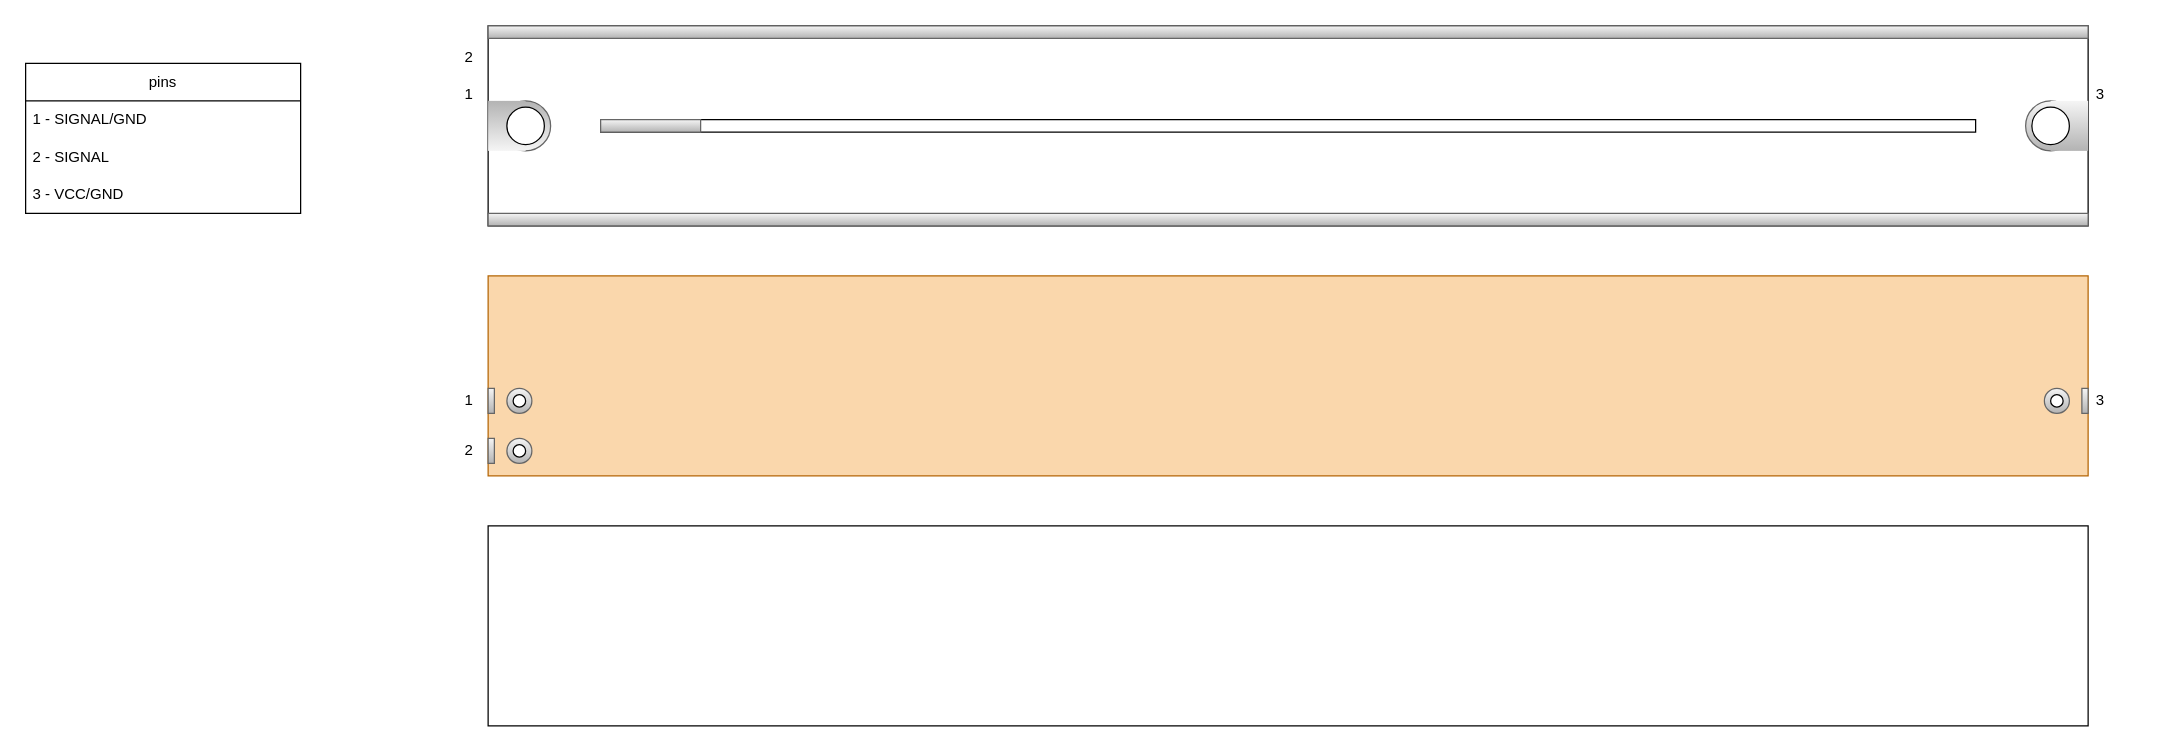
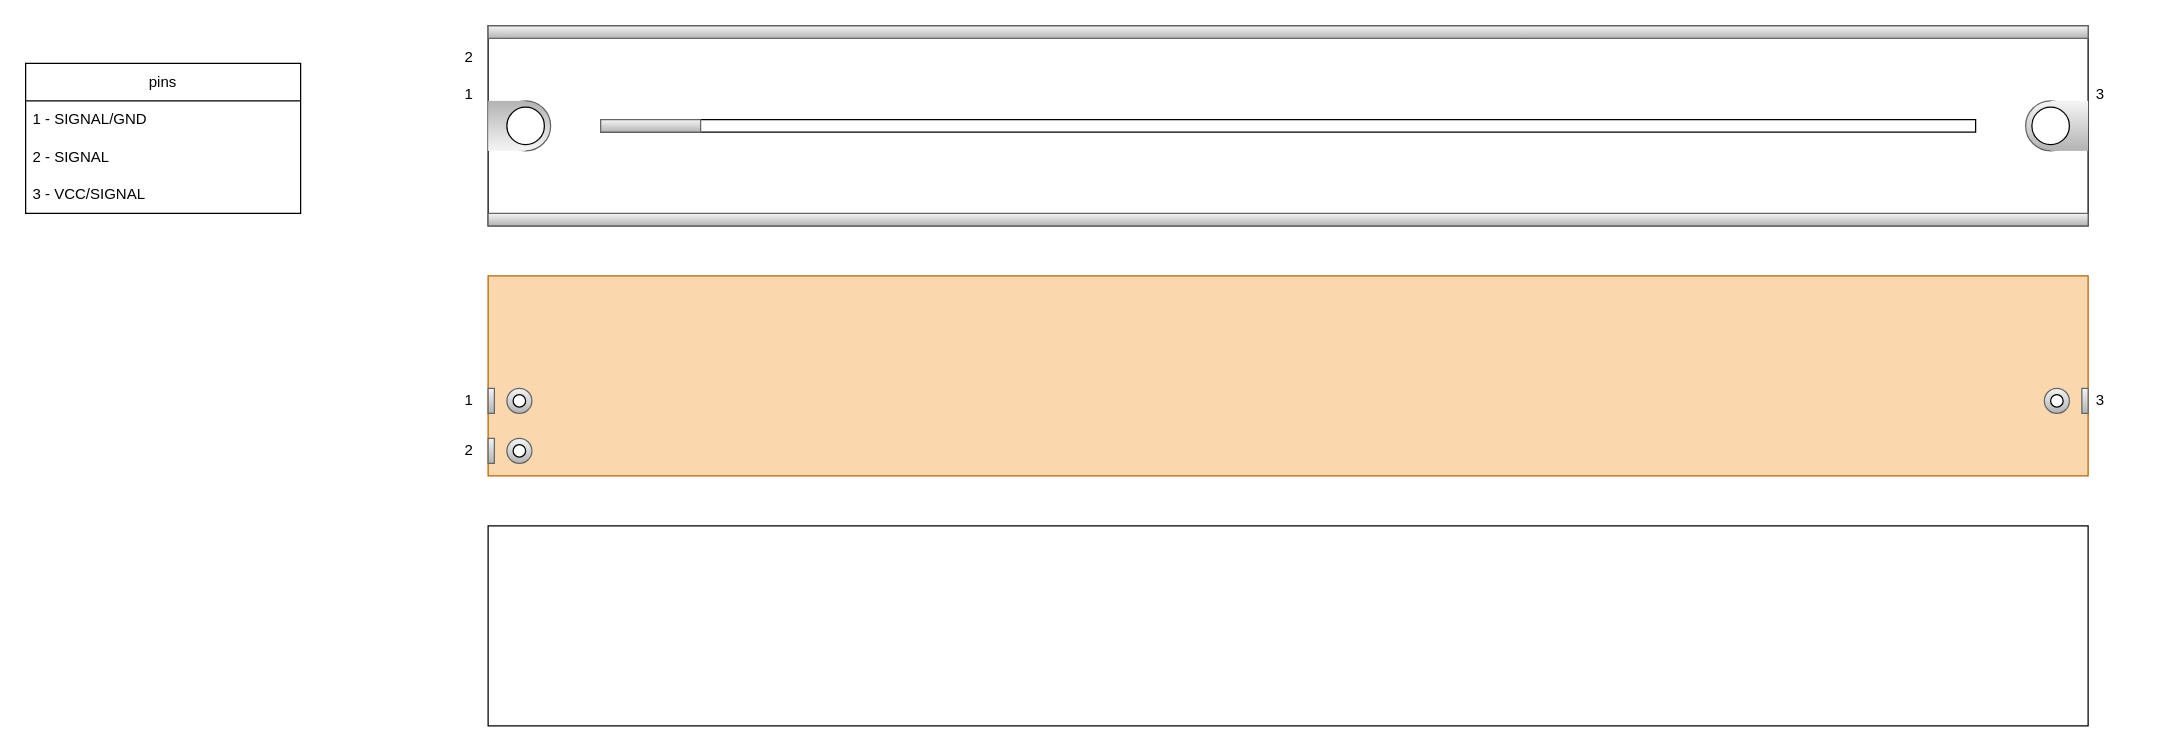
(75, 194) -> (88, 194)
